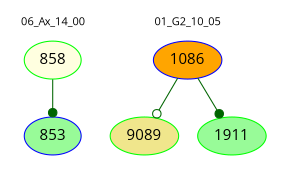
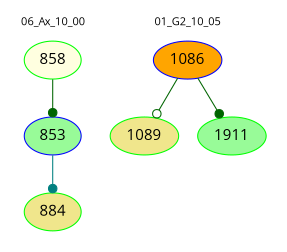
(53, 23) -> (53, 23)
(144, 136) -> (144, 136)
none -> (53, 212)
